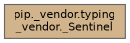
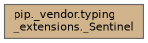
(65, 21) -> (74, 21)
